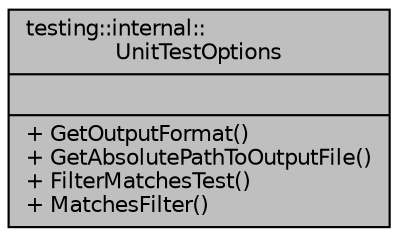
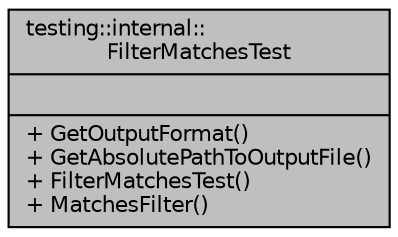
(199, 53) -> (199, 53)
